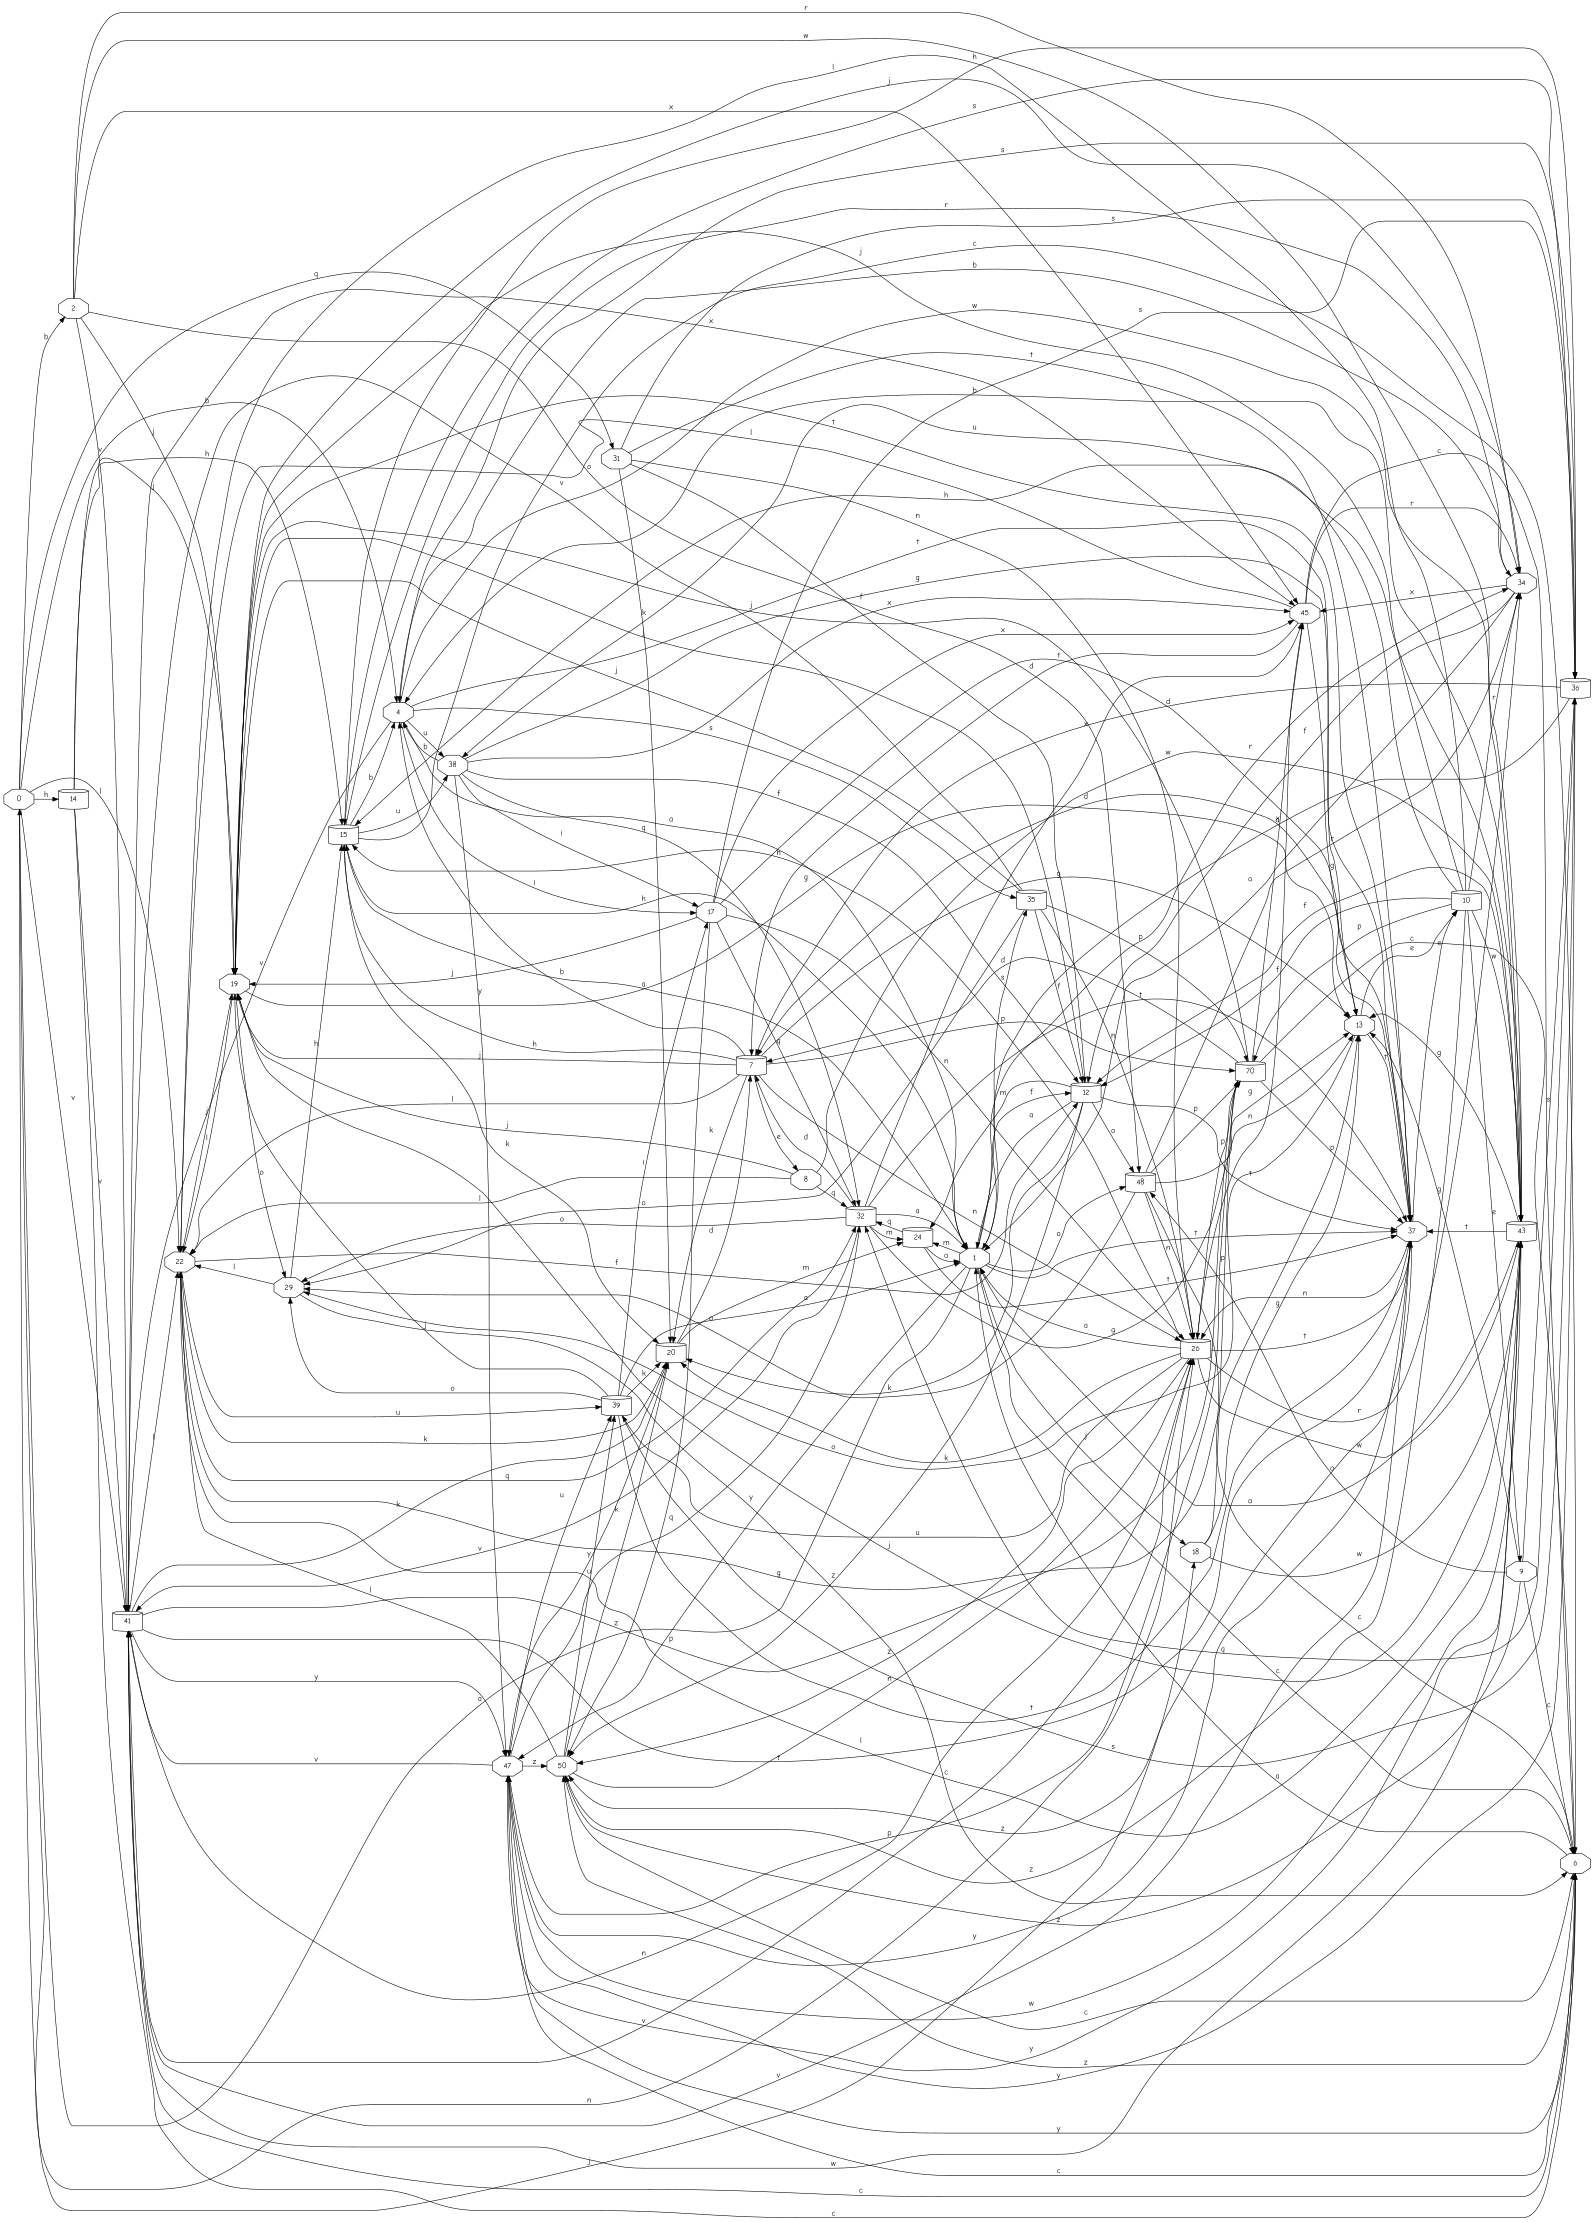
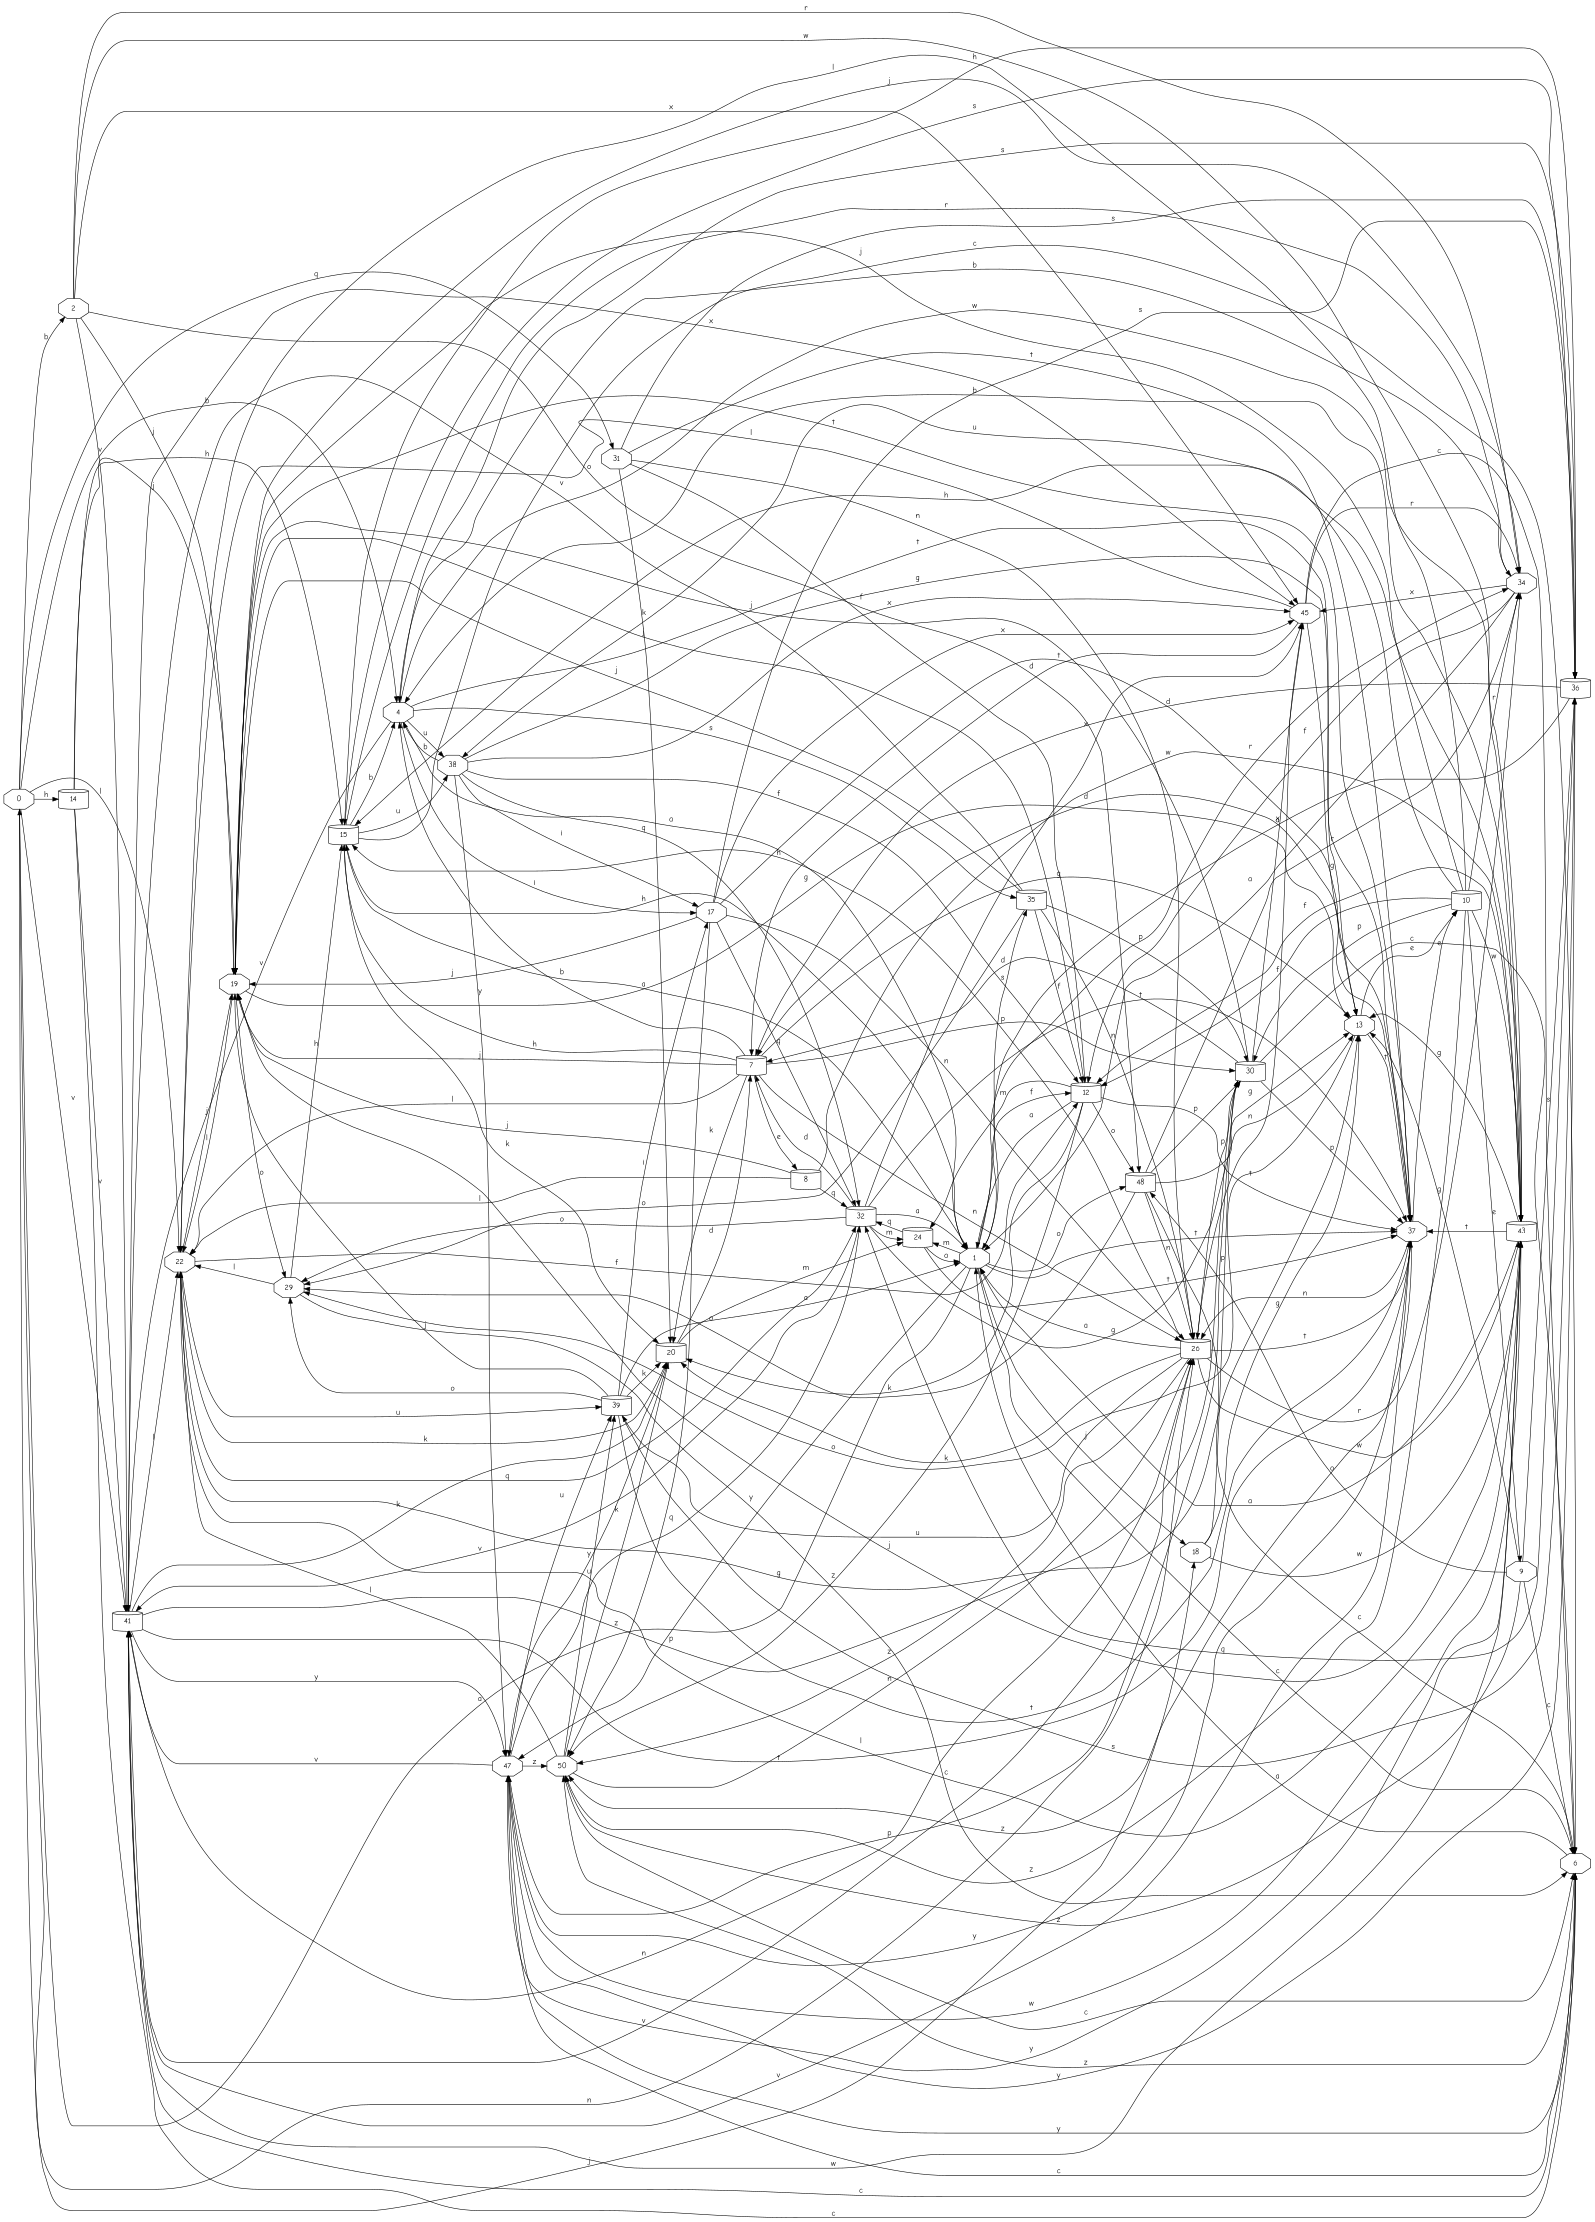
(1250, 1072) -> (1250, 1072)
(806, 1180) -> (806, 1180)
